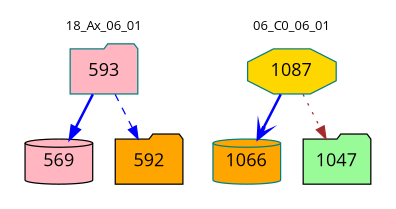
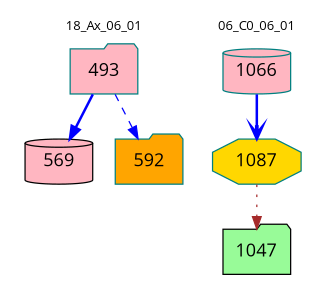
(104, 71) -> (104, 71)
(272, 111) -> (257, 110)
(149, 162) -> (149, 162)
(247, 162) -> (257, 71)
